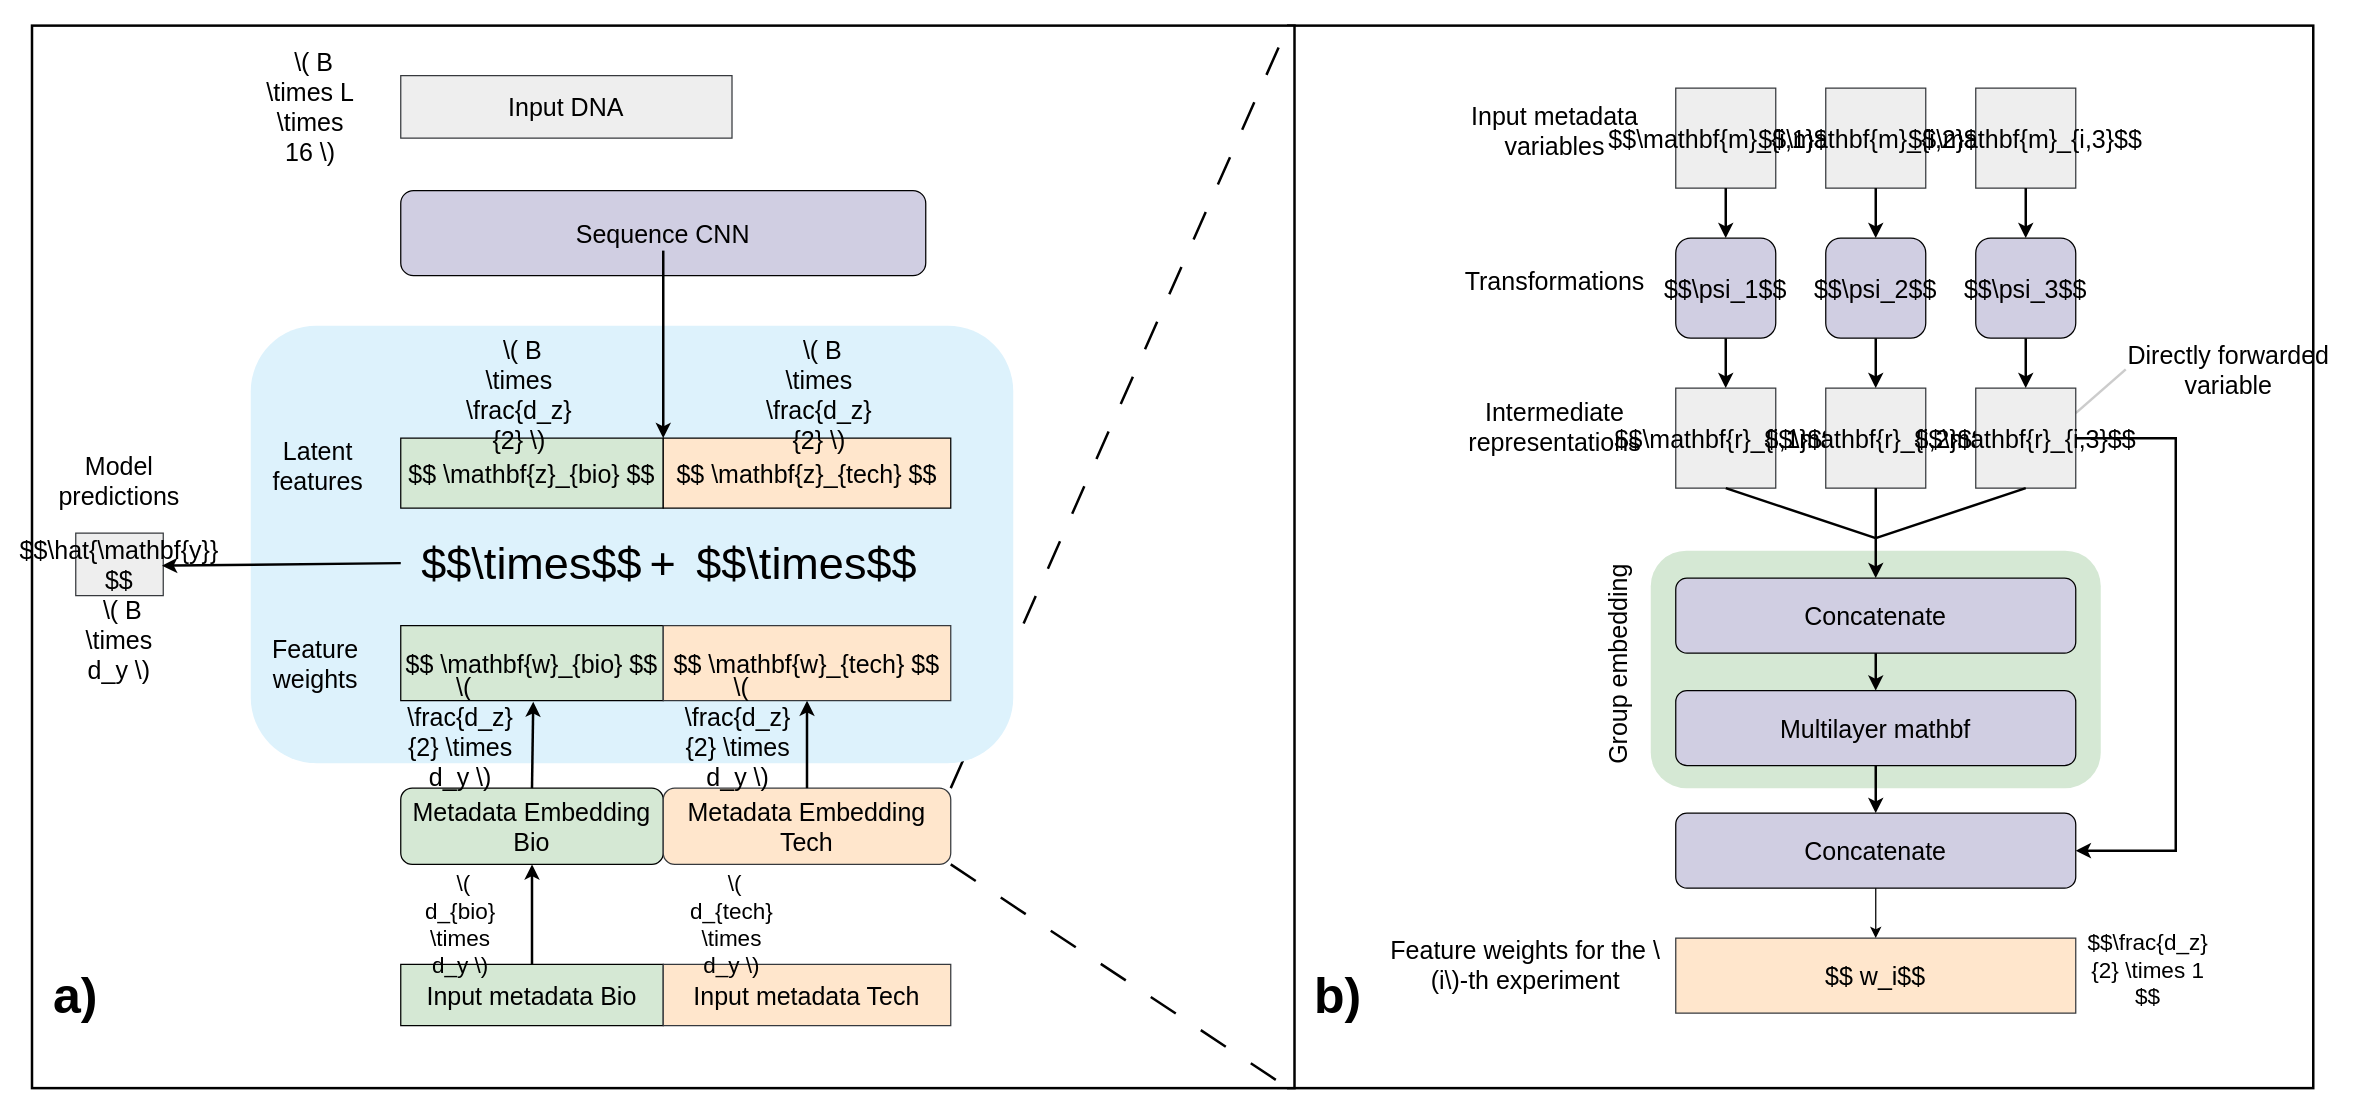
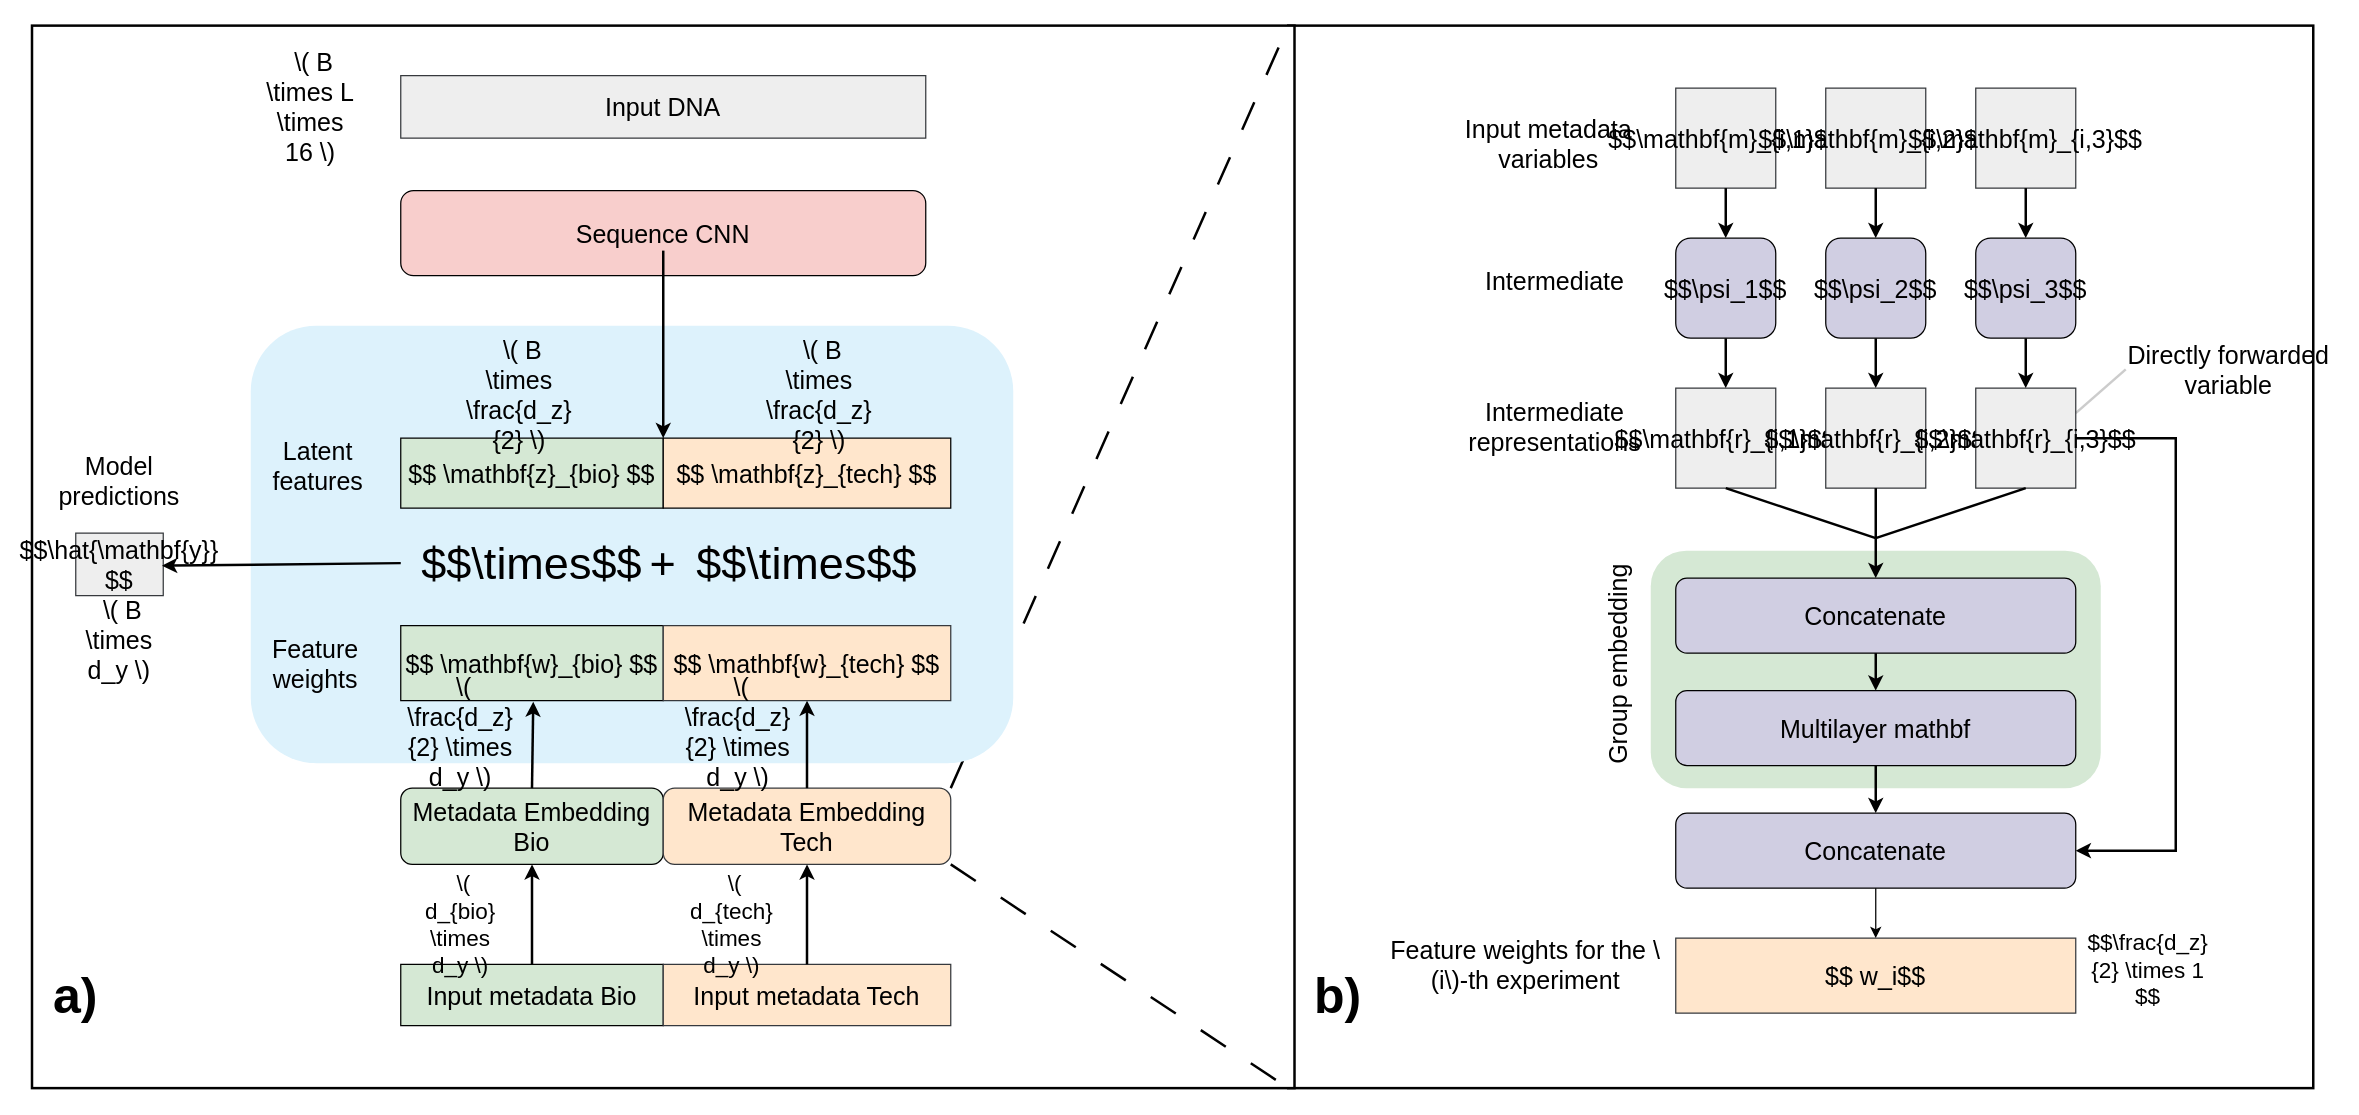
(566, 107) -> (663, 107)
(1555, 131) -> (1549, 143)
(663, 233) -> (663, 233)
(1555, 281) -> (1555, 281)
none -> (807, 920)
